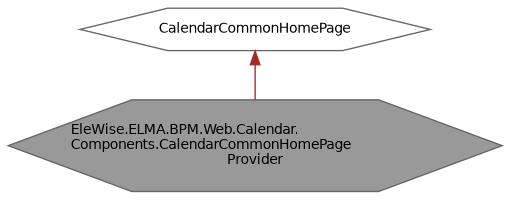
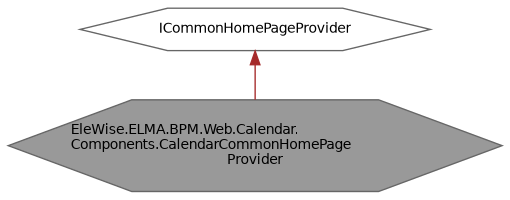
(255, 29) -> (255, 29)
